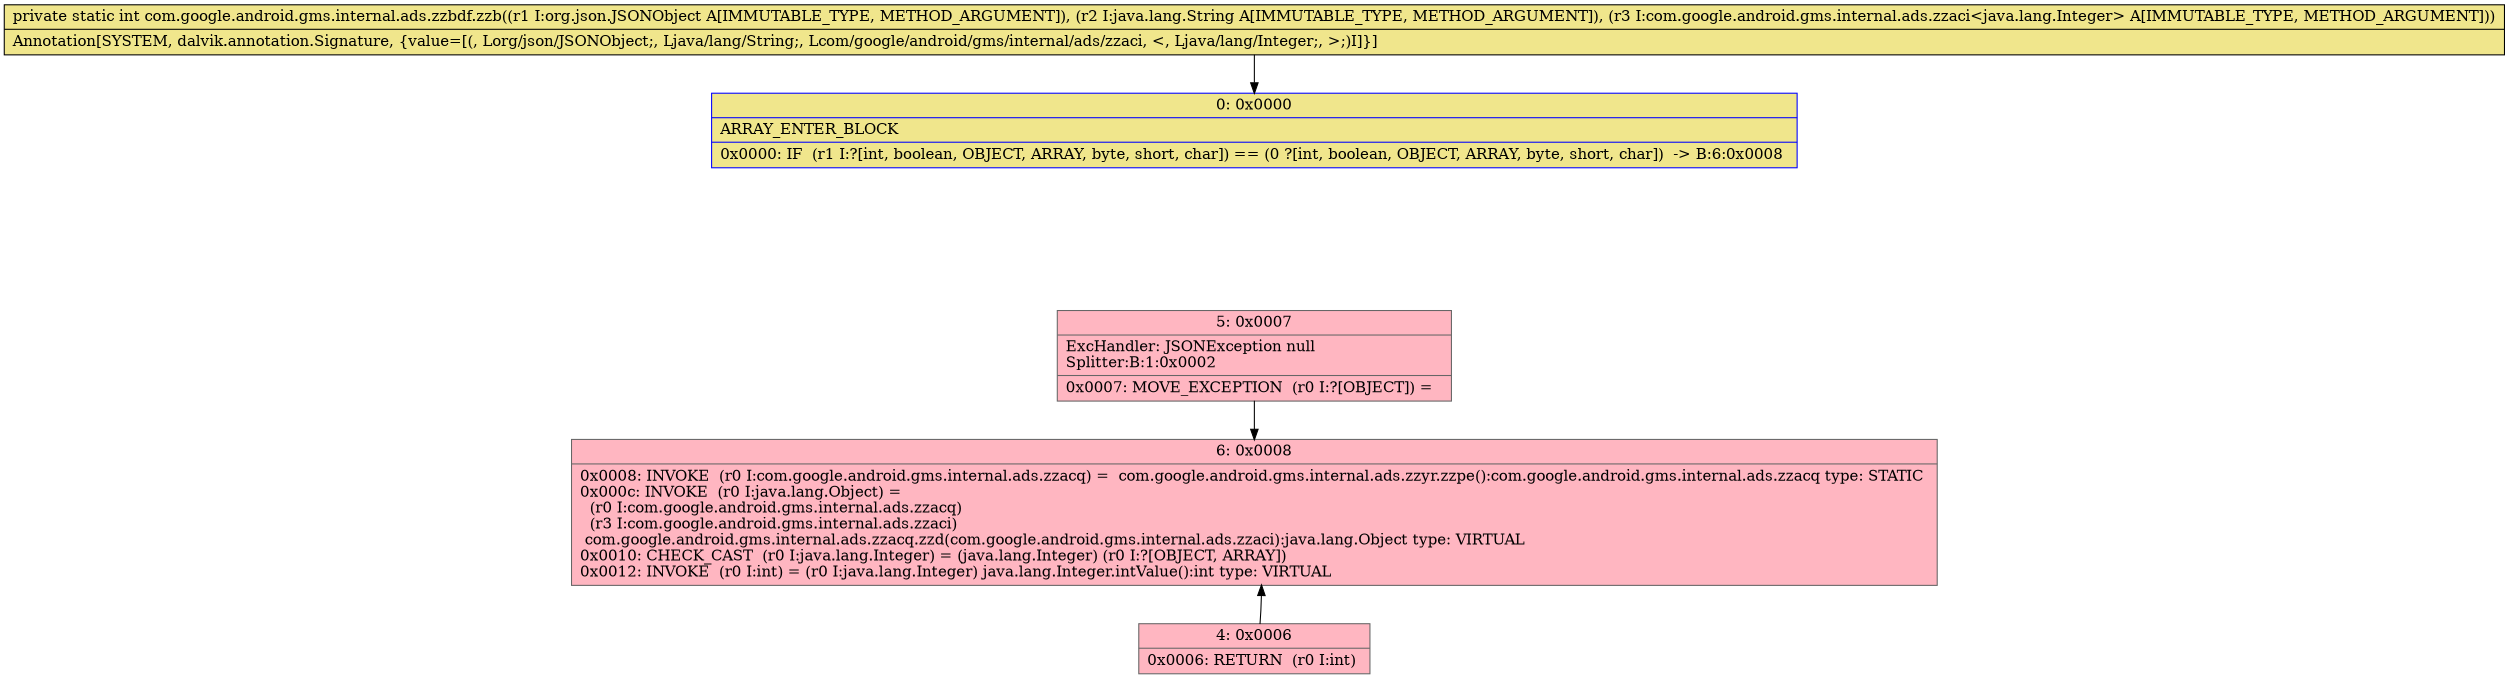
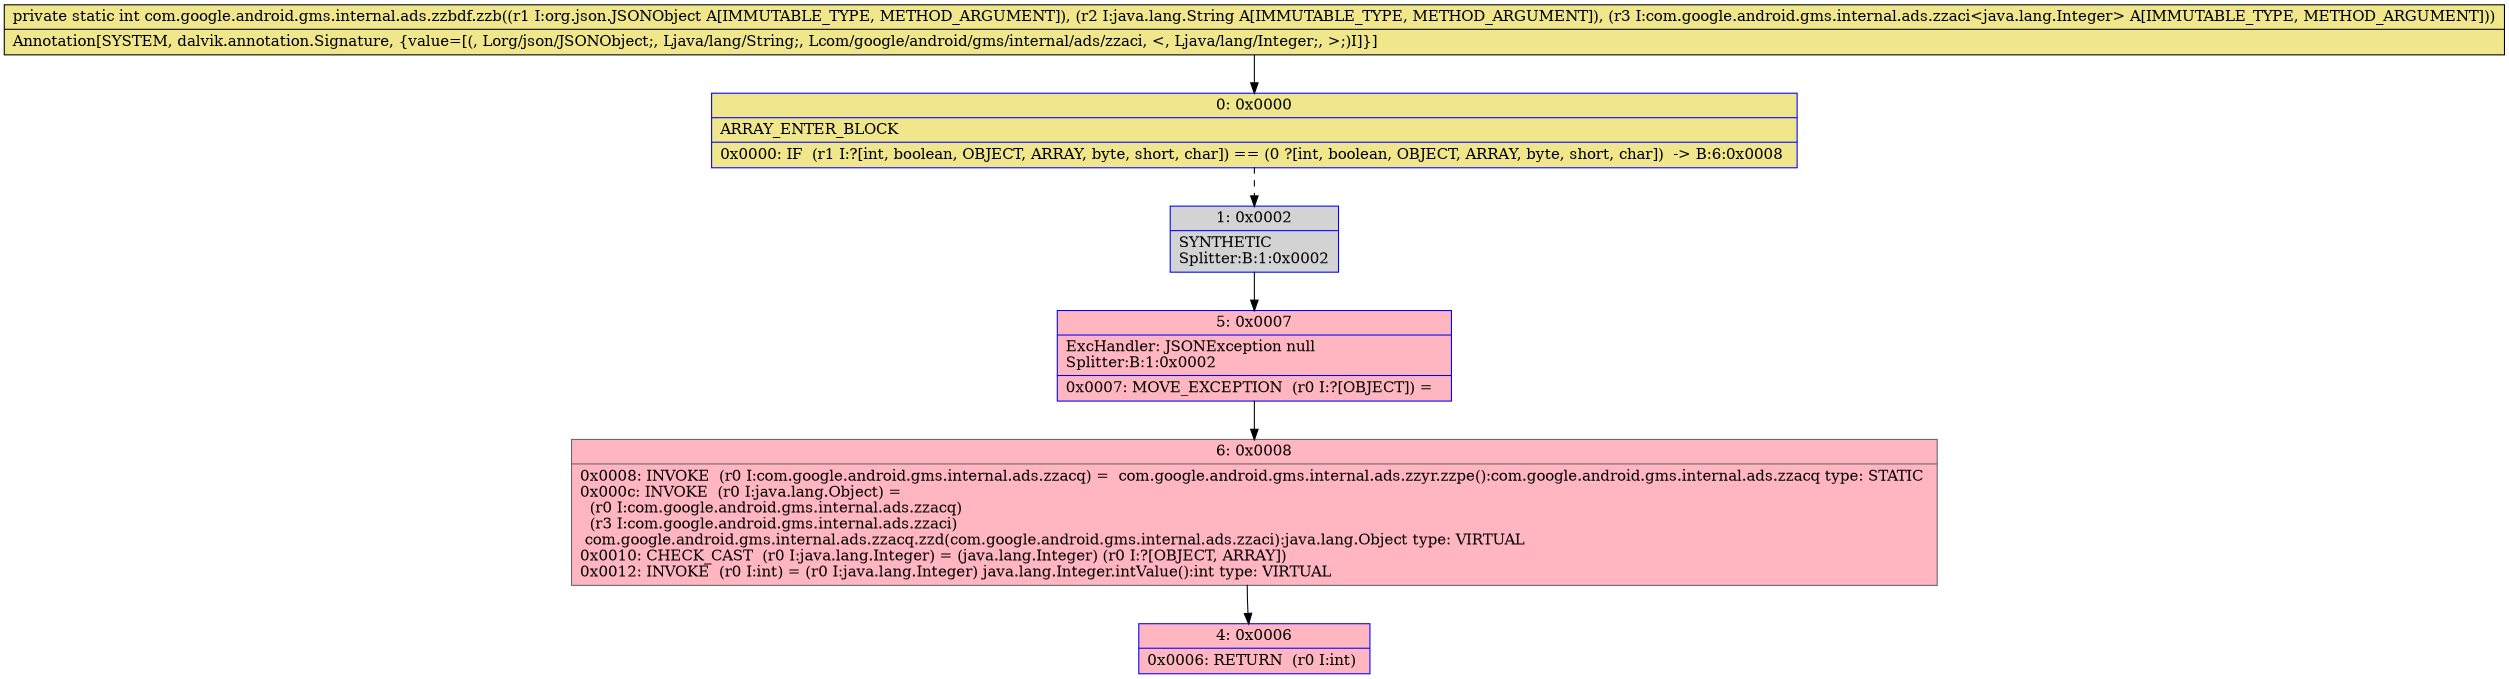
none -> (1254, 239)
(1254, 356) -> (1254, 356)
(1261, 610) -> (1247, 599)
(1254, 649) -> (1254, 649)
